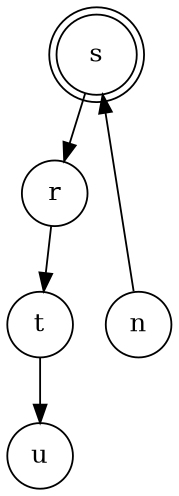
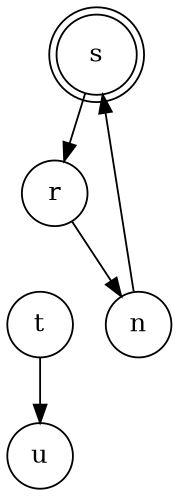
(48, 249) -> (92, 251)
